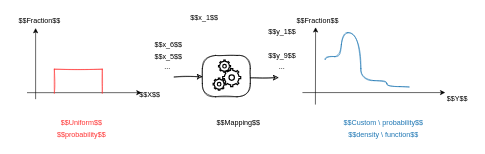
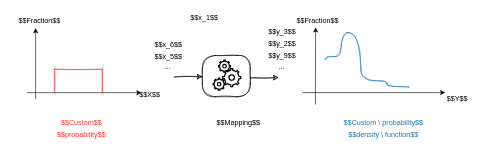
(283, 32) -> (283, 32)
none -> (282, 44)
(82, 123) -> (82, 123)
